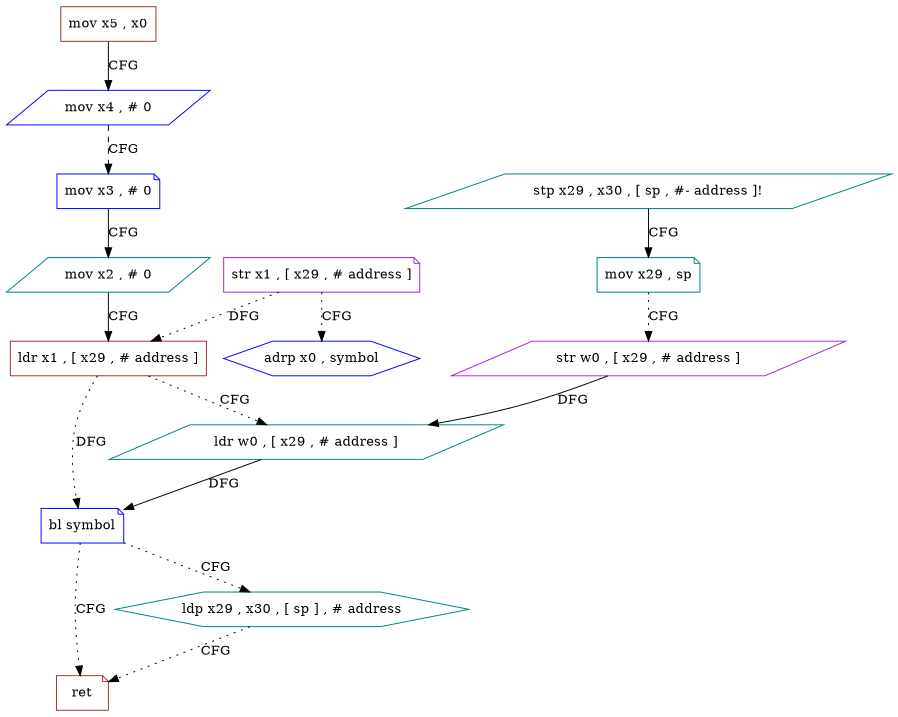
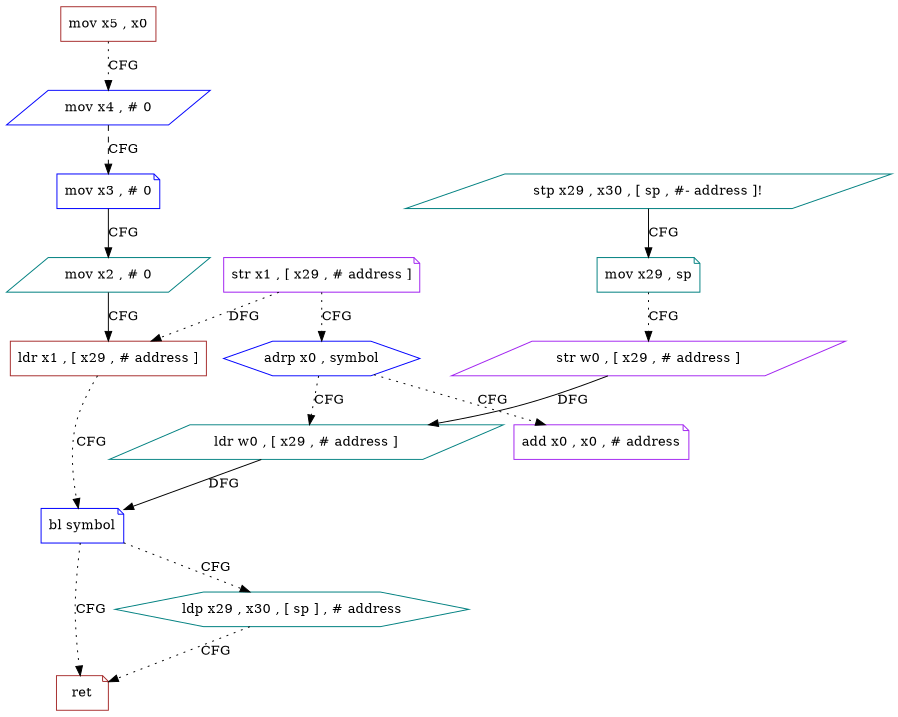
(108, 61) -> (108, 61)
(203, 398) -> (315, 395)
(92, 442) -> (92, 442)
none -> (601, 442)
